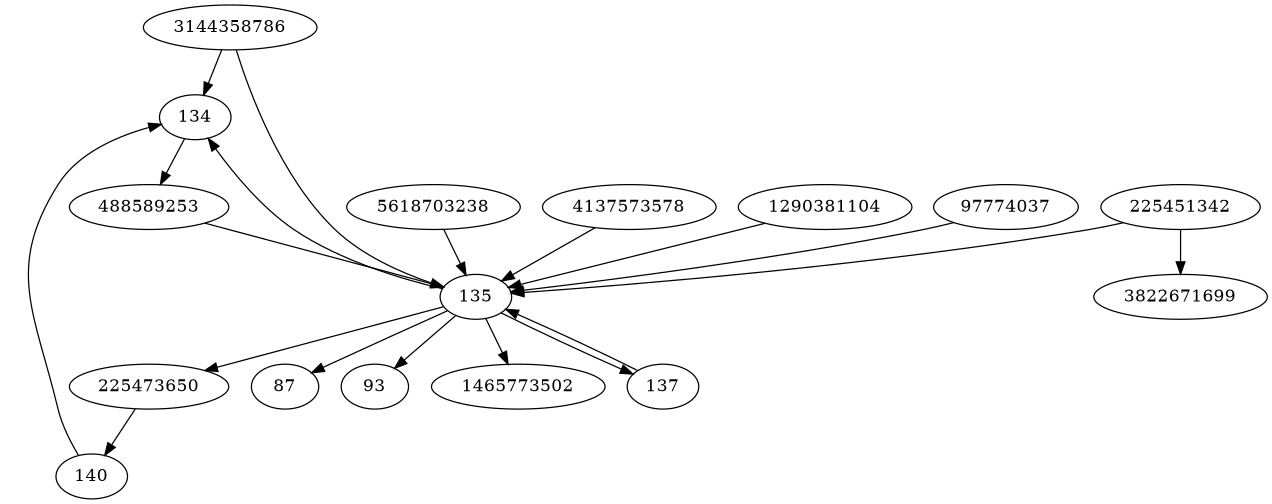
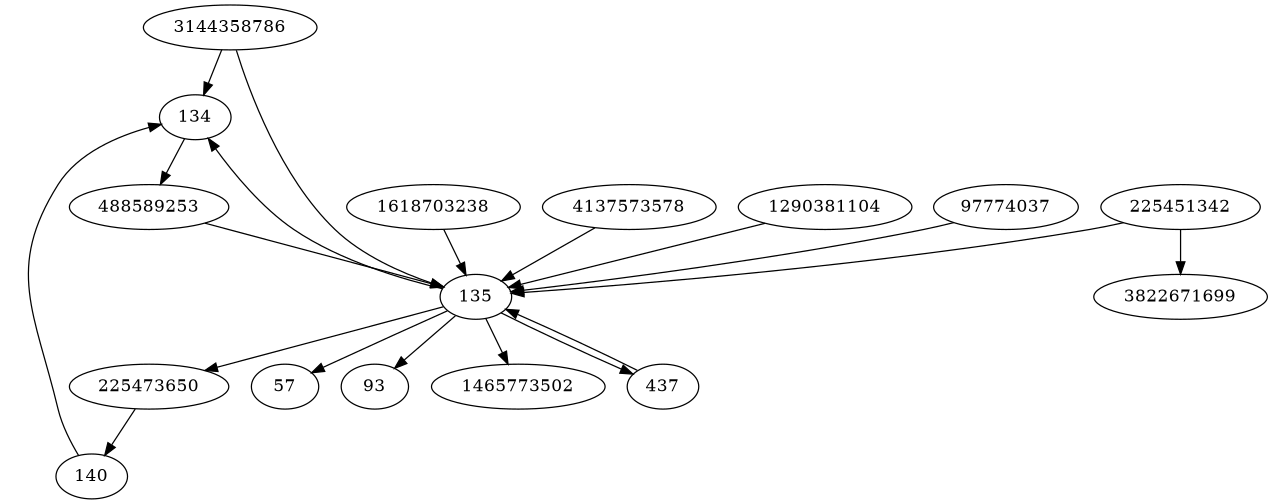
(433, 207) -> (433, 207)
(285, 387) -> (285, 387)
(663, 387) -> (663, 387)
